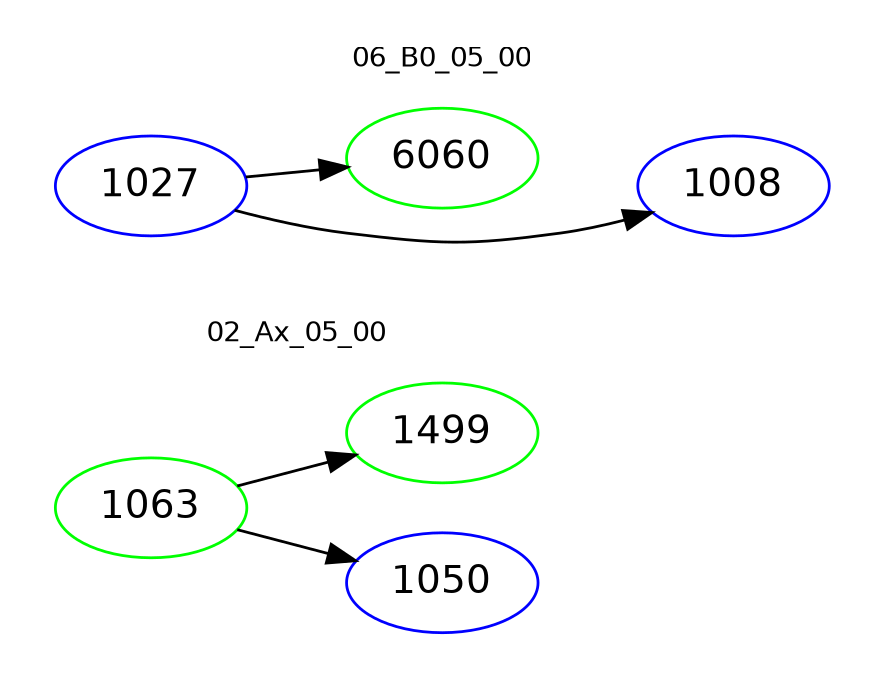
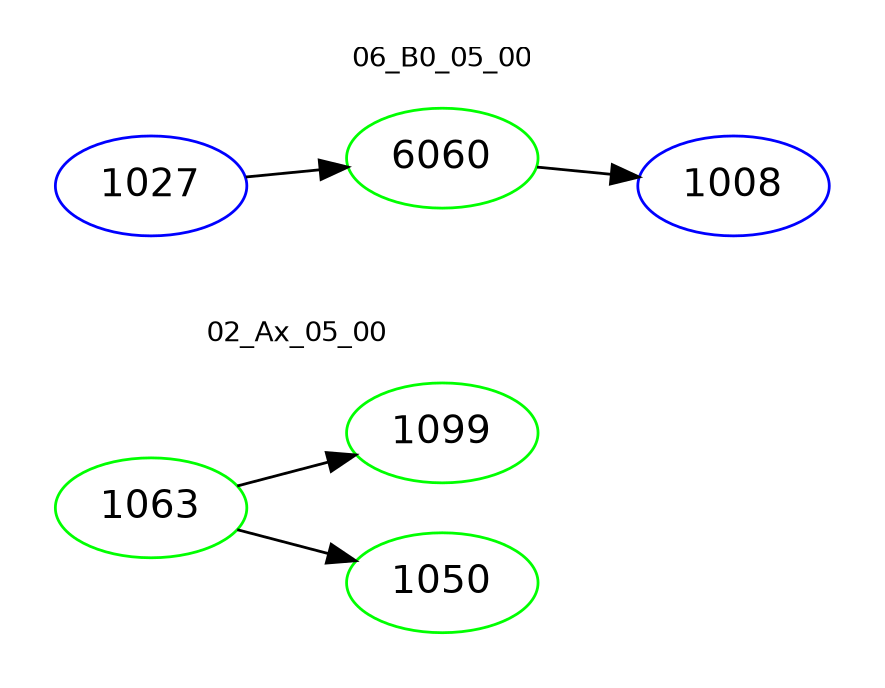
(429, 241) -> (574, 171)
(442, 433) -> (442, 433)
(442, 583) -> (442, 583)
